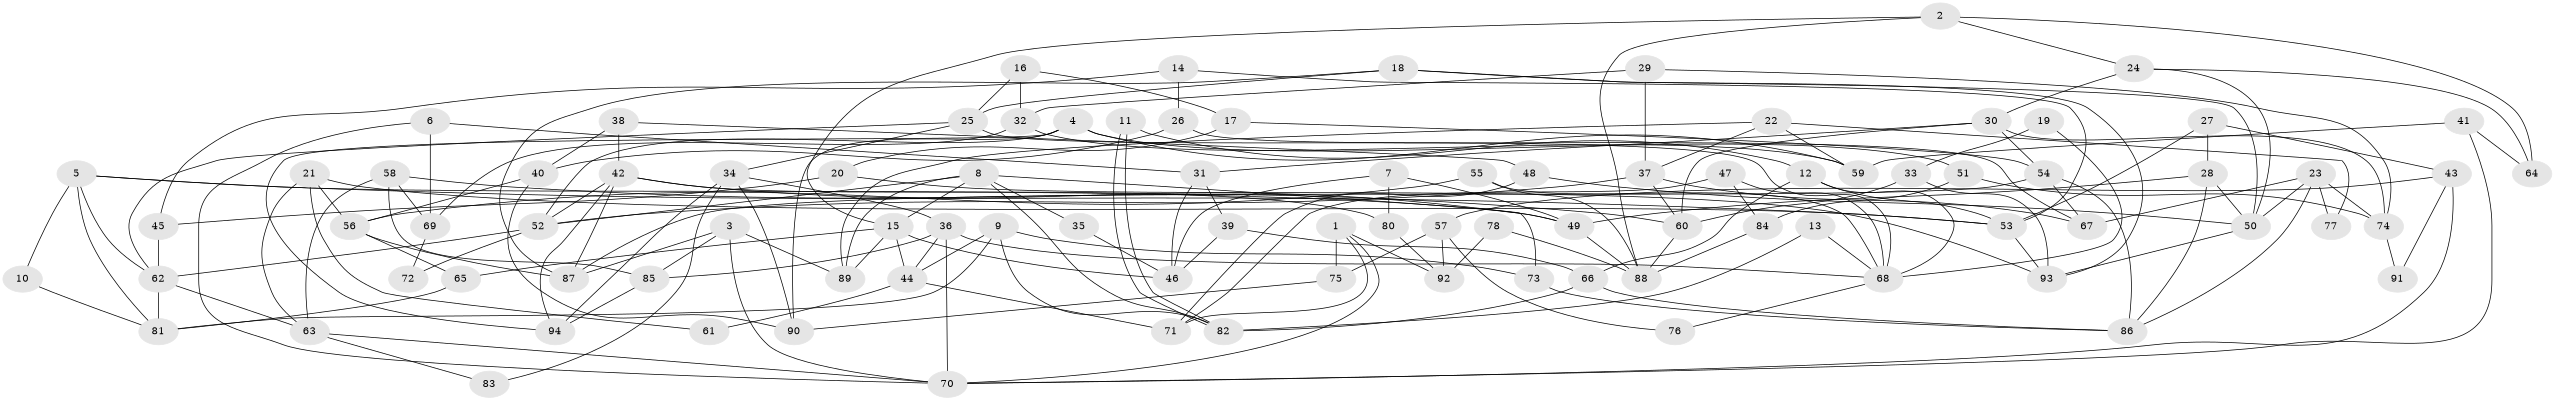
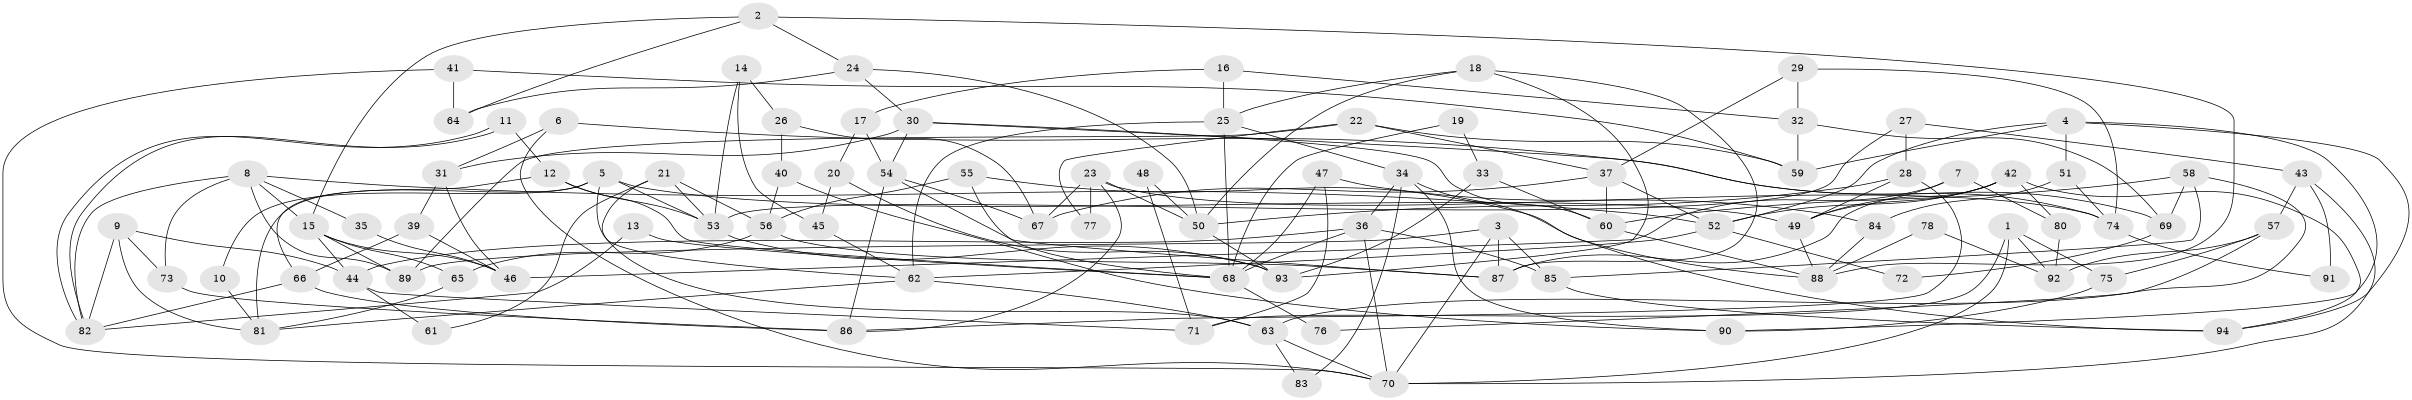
(619, 121) -> none
